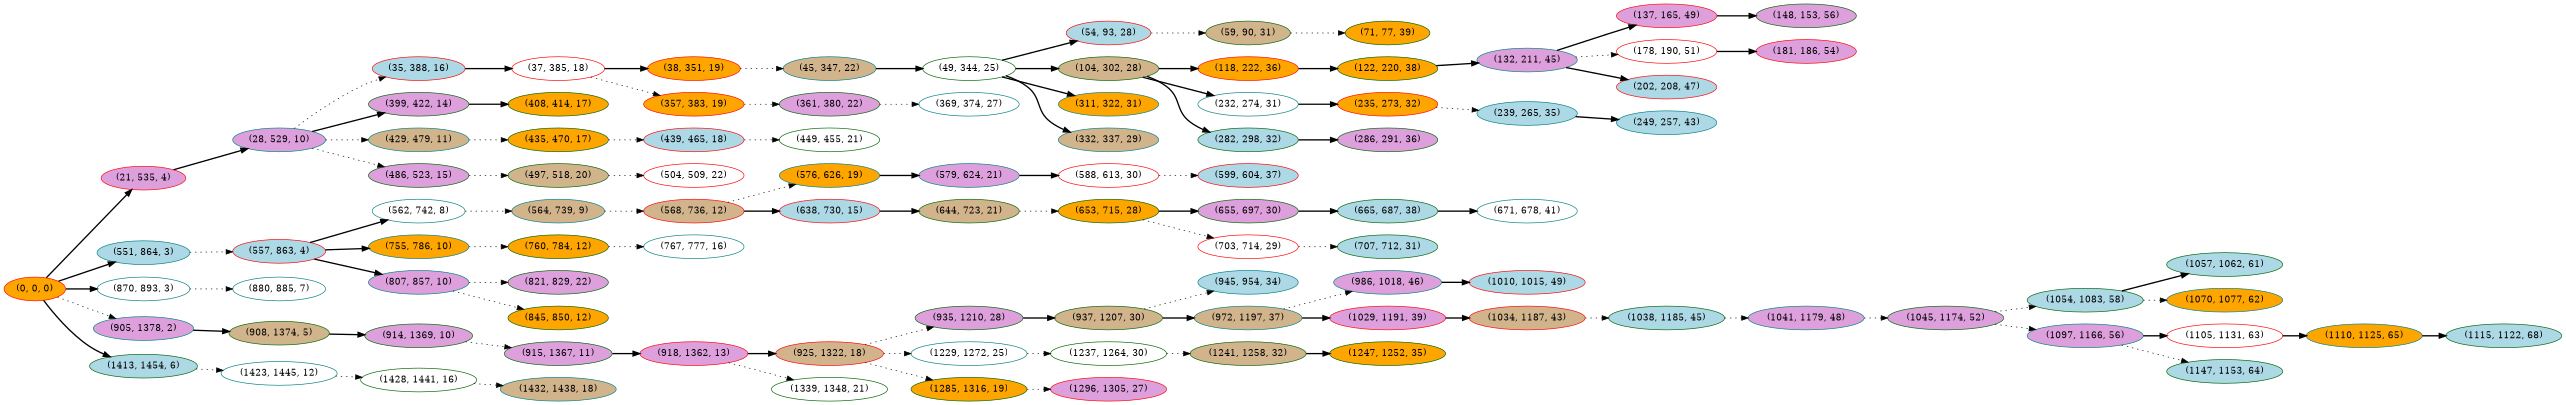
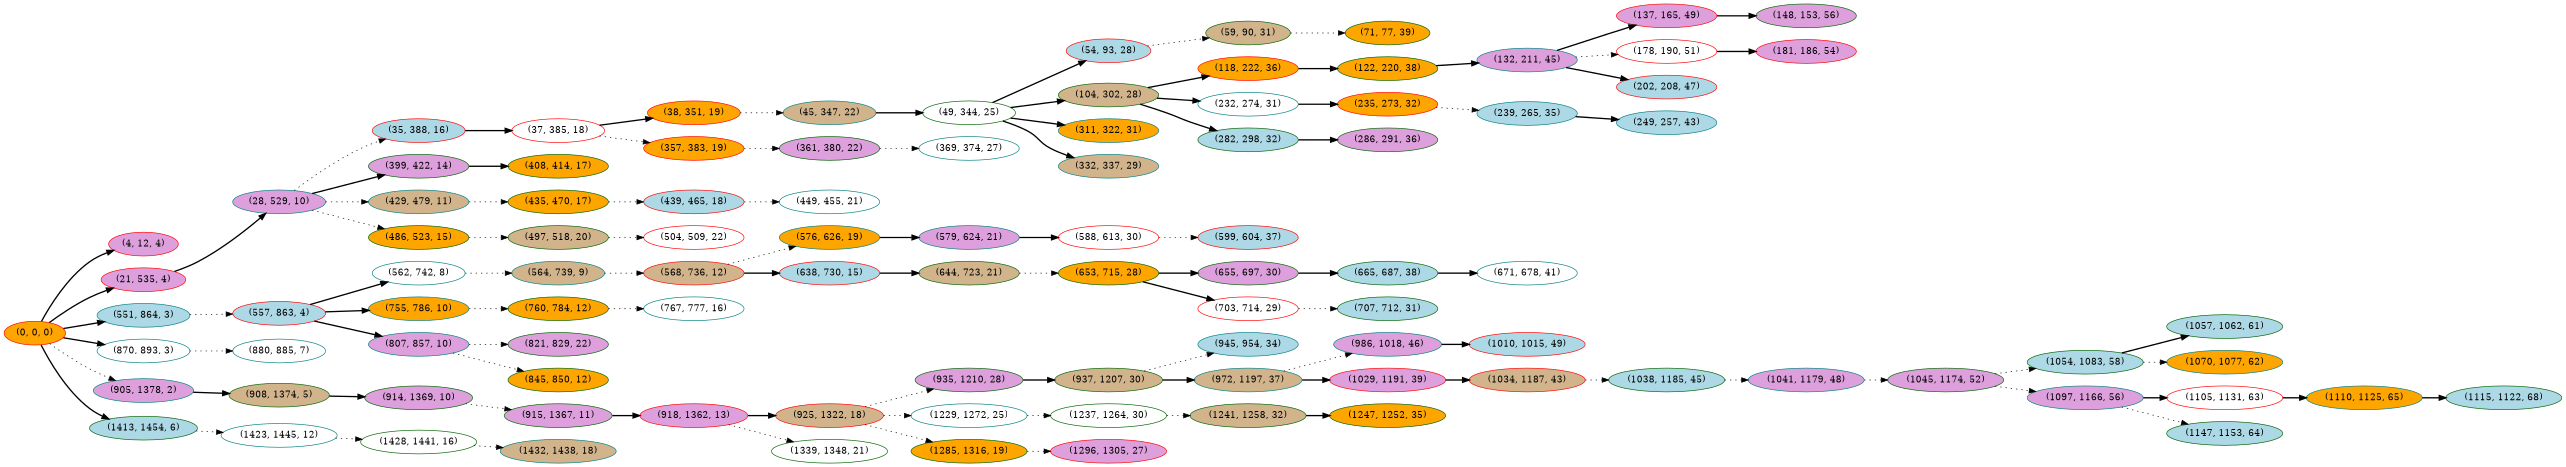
(830, 140) -> (830, 202)
(419, 175) -> (419, 238)
(1175, 228) -> (1175, 290)
none -> (143, 244)
